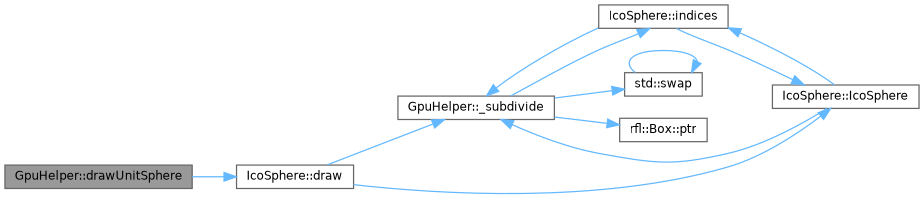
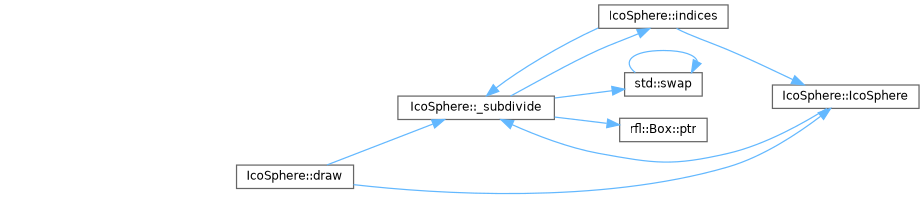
(788, 57) -> none
(476, 108) -> (476, 108)
(99, 177) -> none
